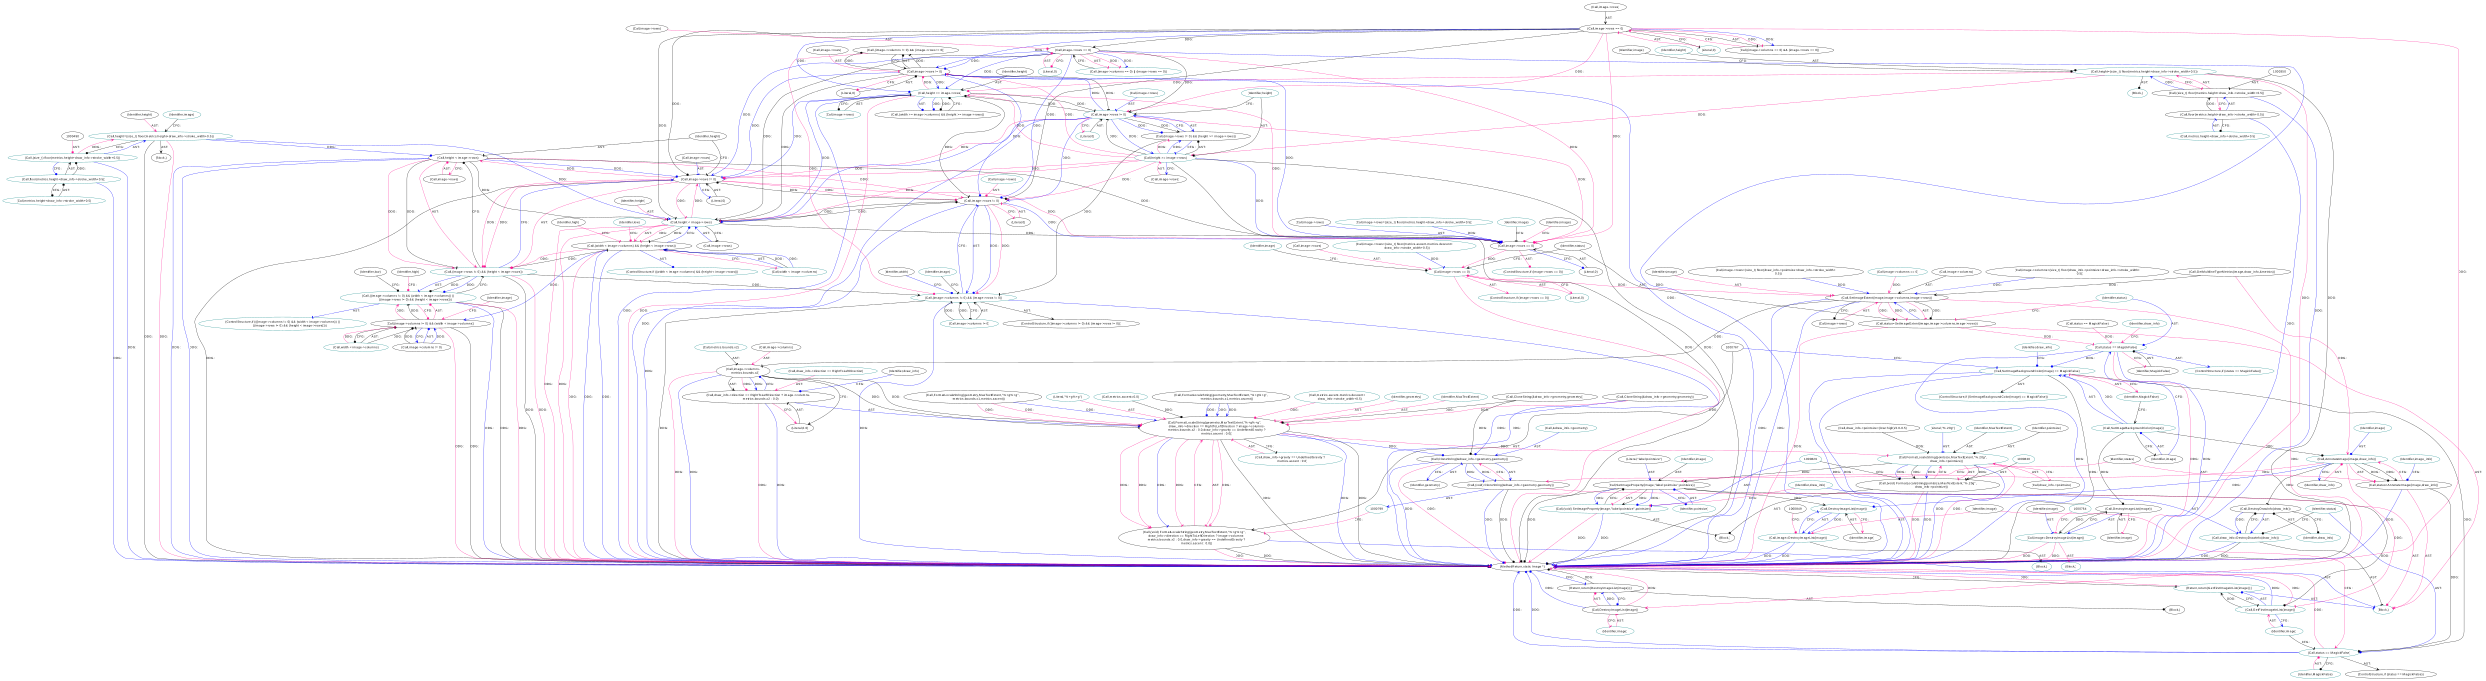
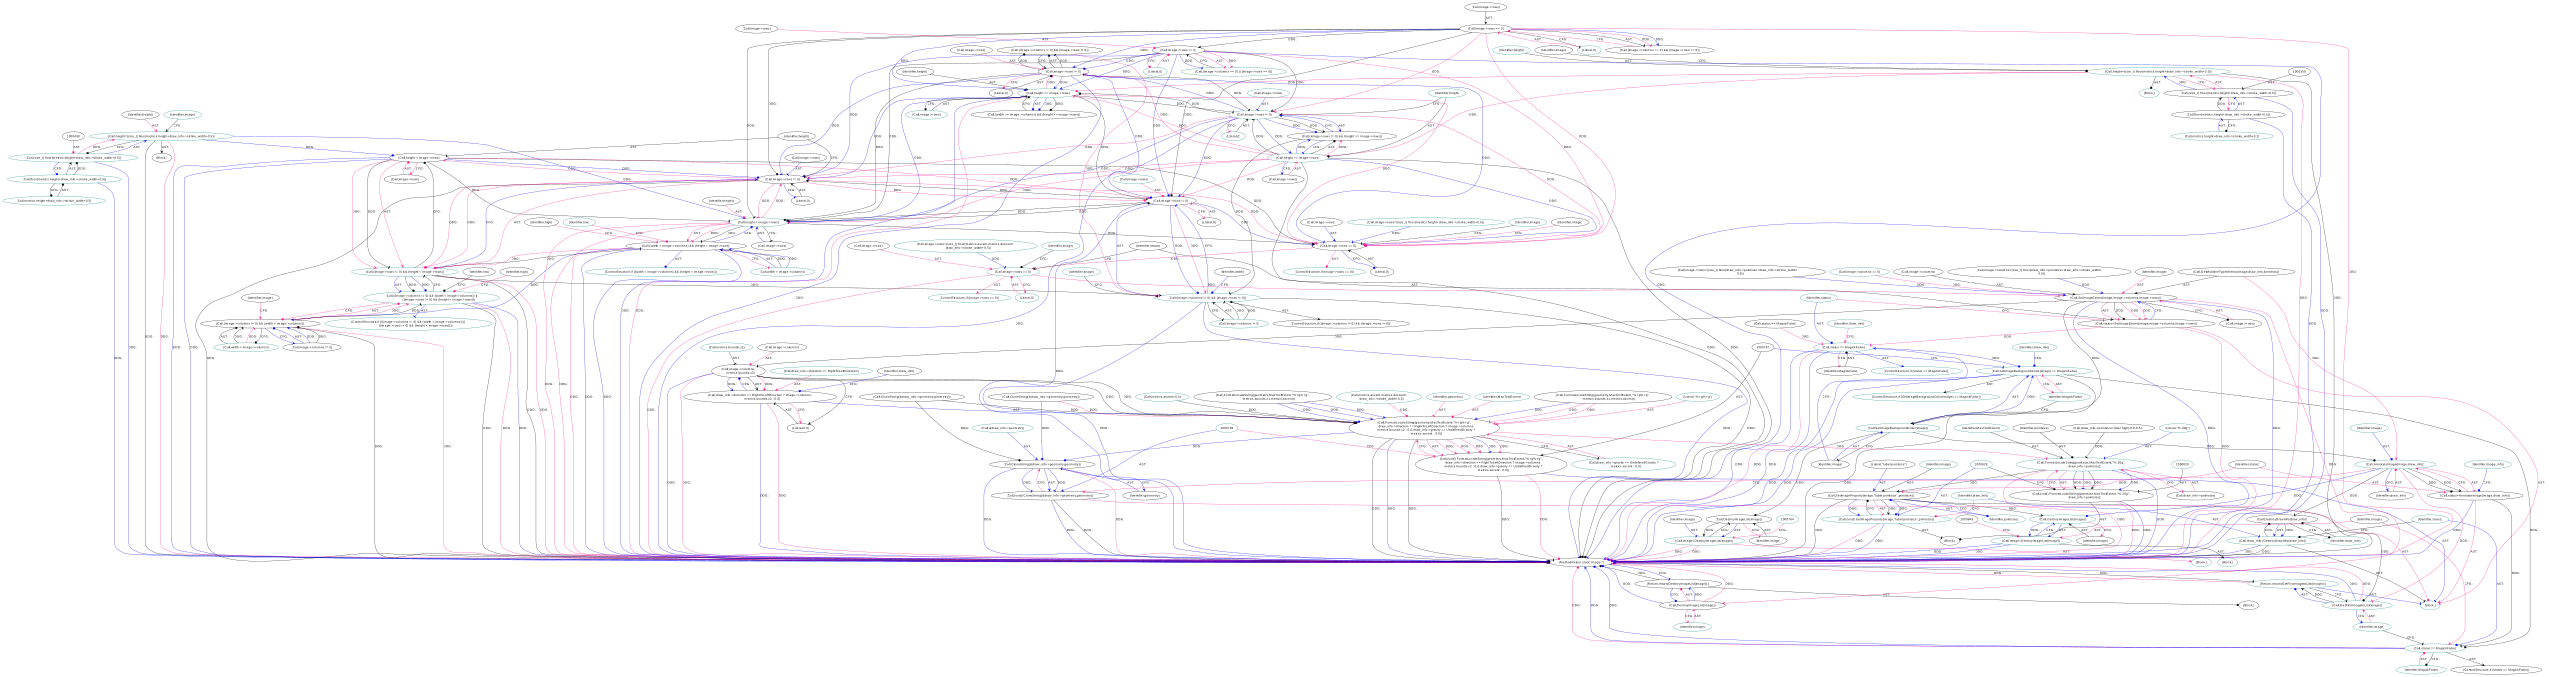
(2114, 285) -> (2187, 285)
none -> (2076, 409)
(1439, 498) -> (1138, 454)
